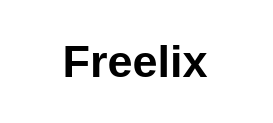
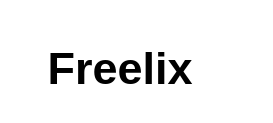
(136, 61) -> (121, 68)
